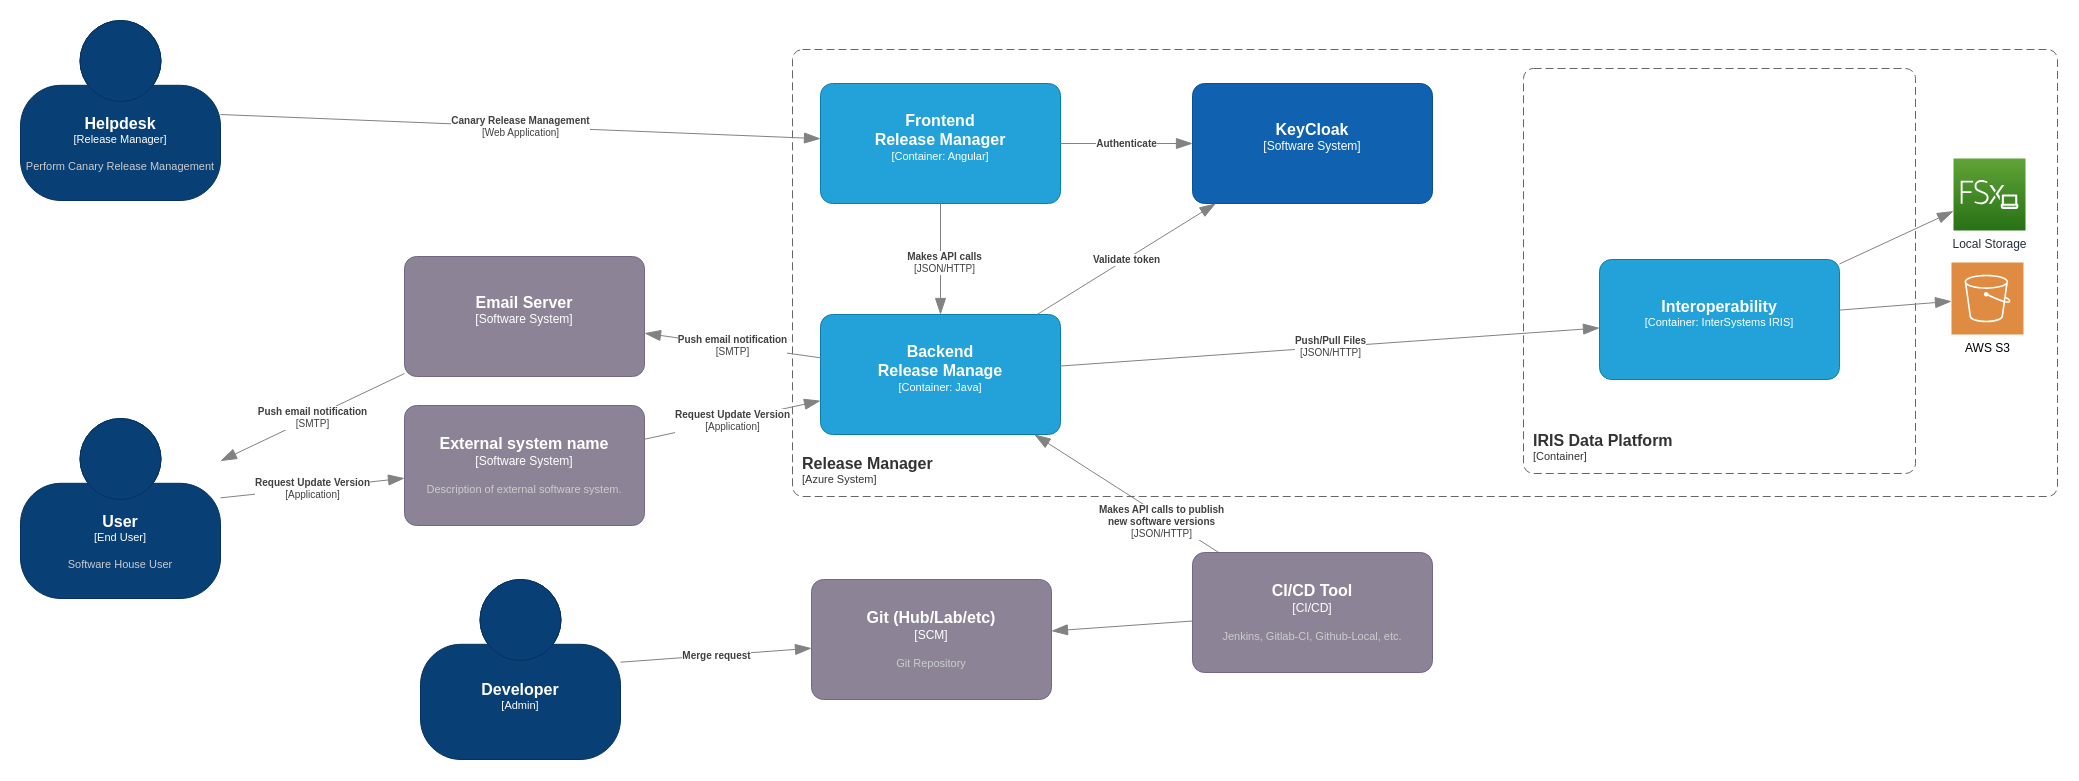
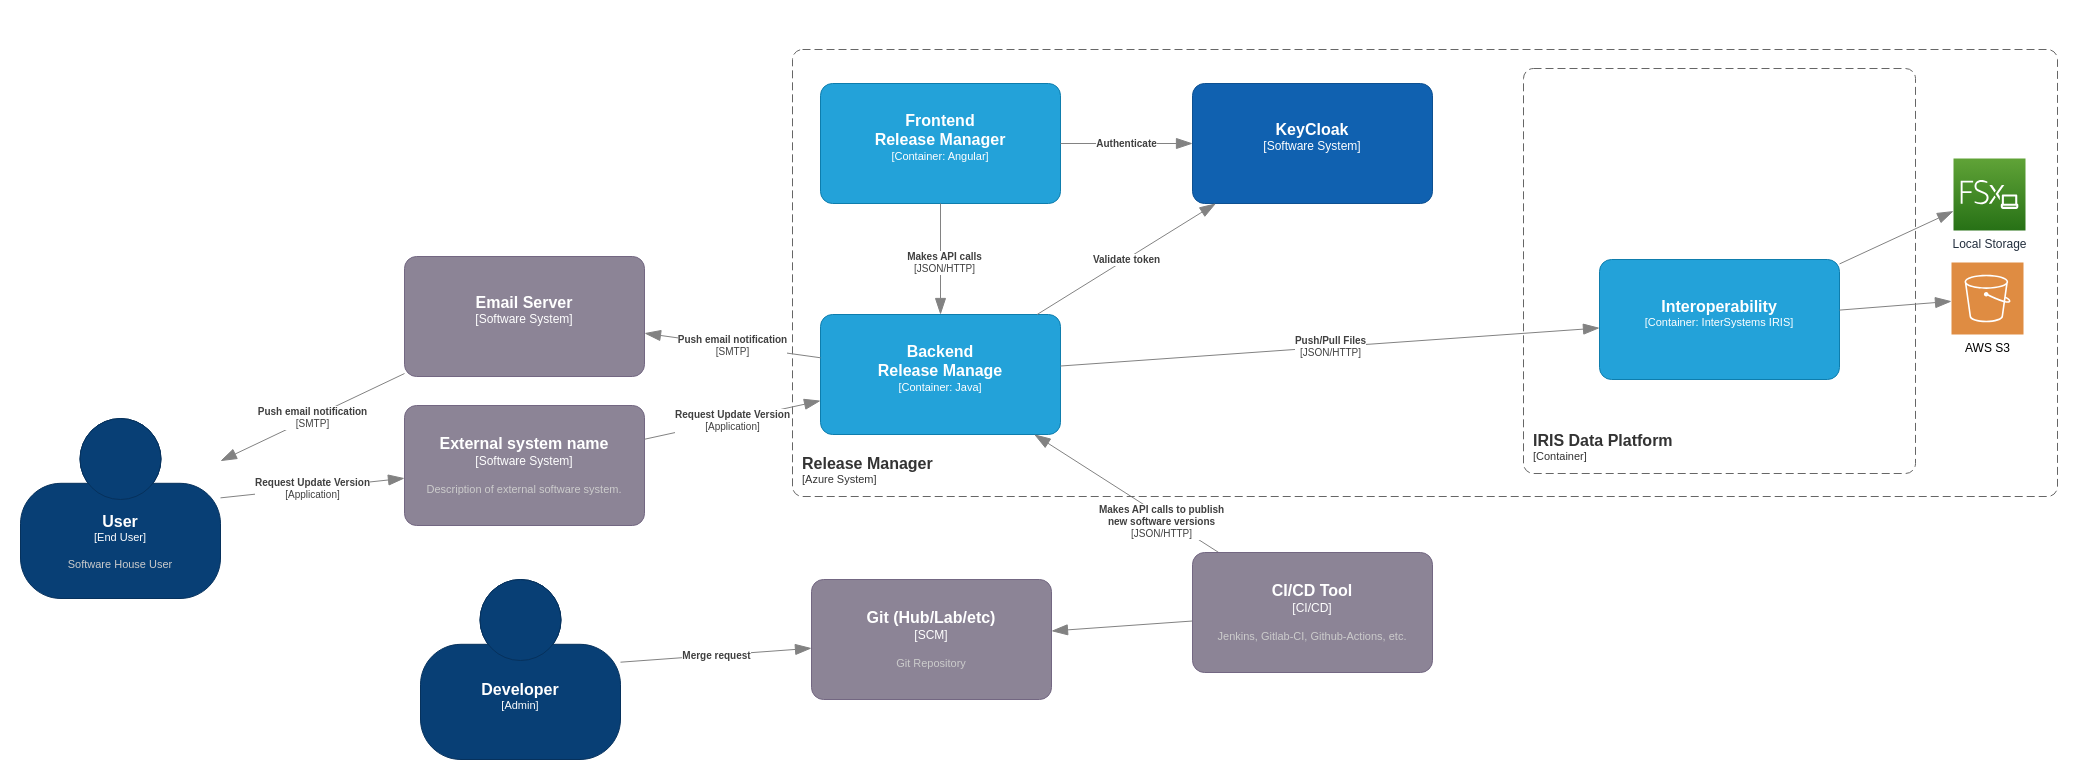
(121, 111) -> none
(481, 125) -> none
(1313, 613) -> (1313, 613)
